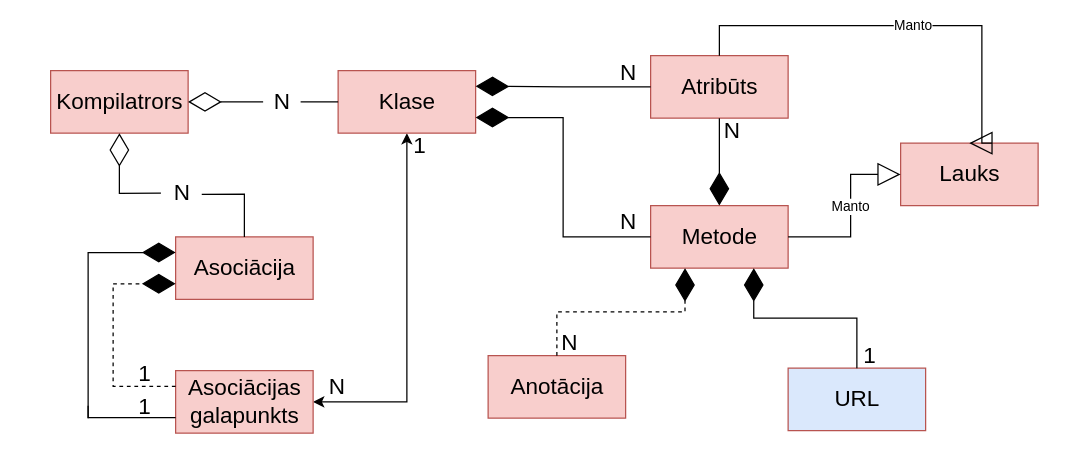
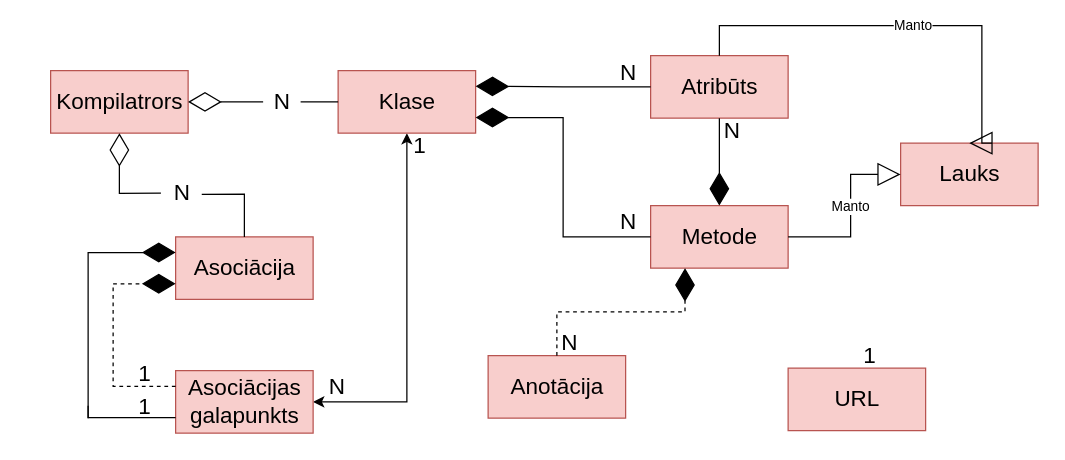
(822, 318) -> none
(857, 399) -> (857, 399)
